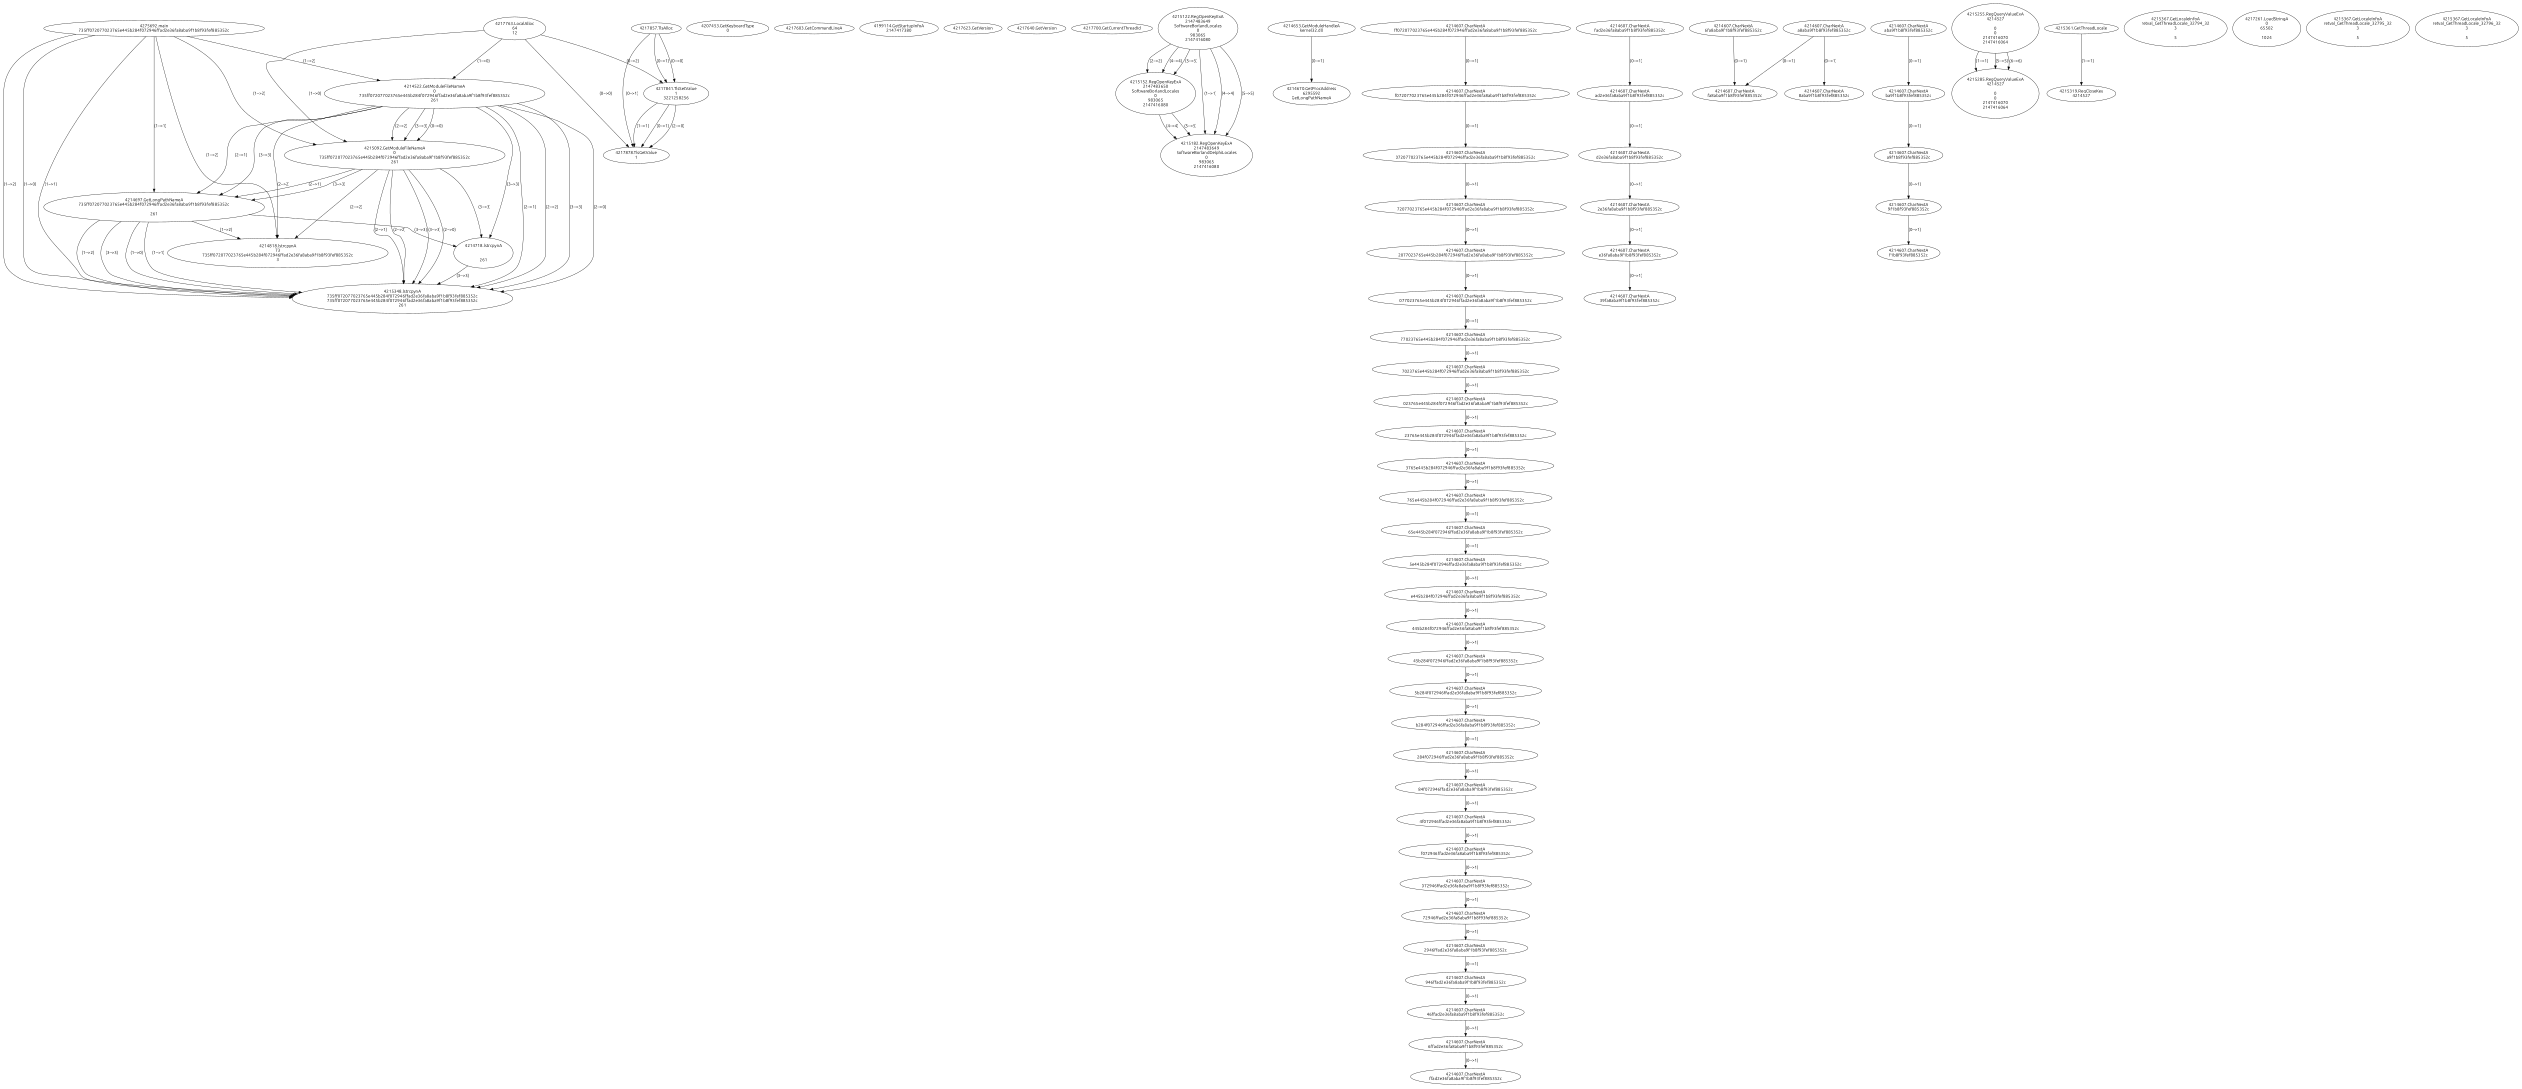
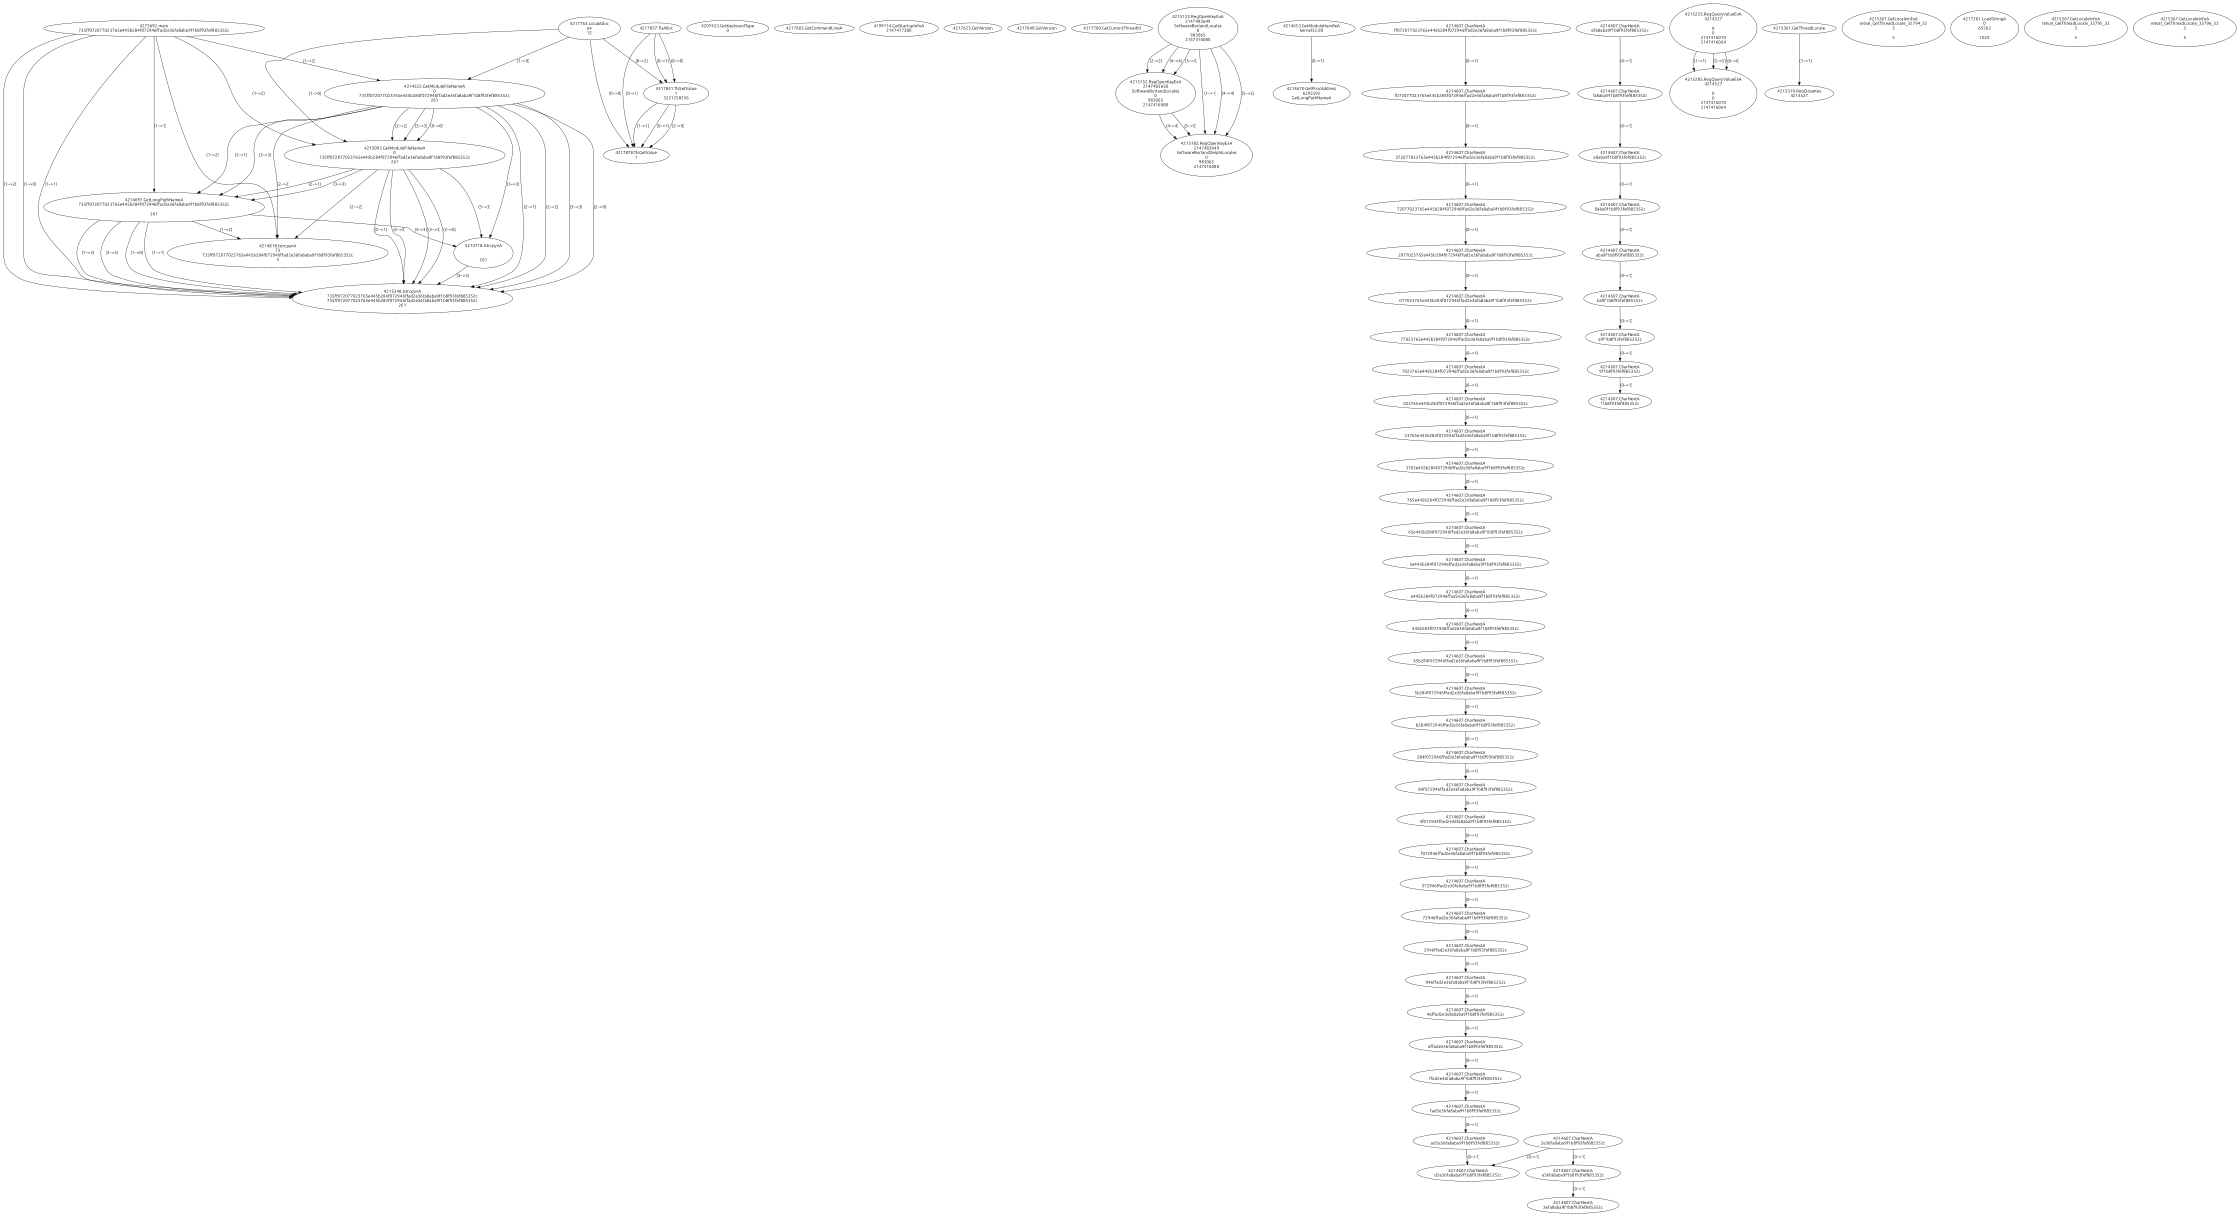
(1781, 60) -> (1620, 123)
(1630, 180) -> (1522, 1157)
none -> (1620, 228)
(1630, 299) -> (1573, 1205)
(1466, 819) -> (1466, 819)
none -> (1466, 1091)
